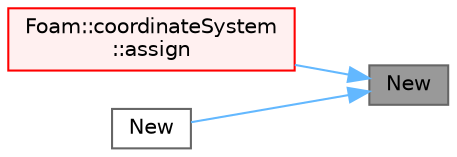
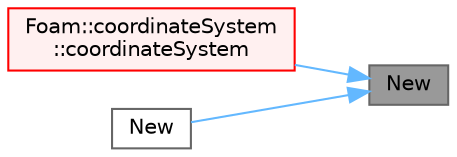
(151, 39) -> (151, 39)
